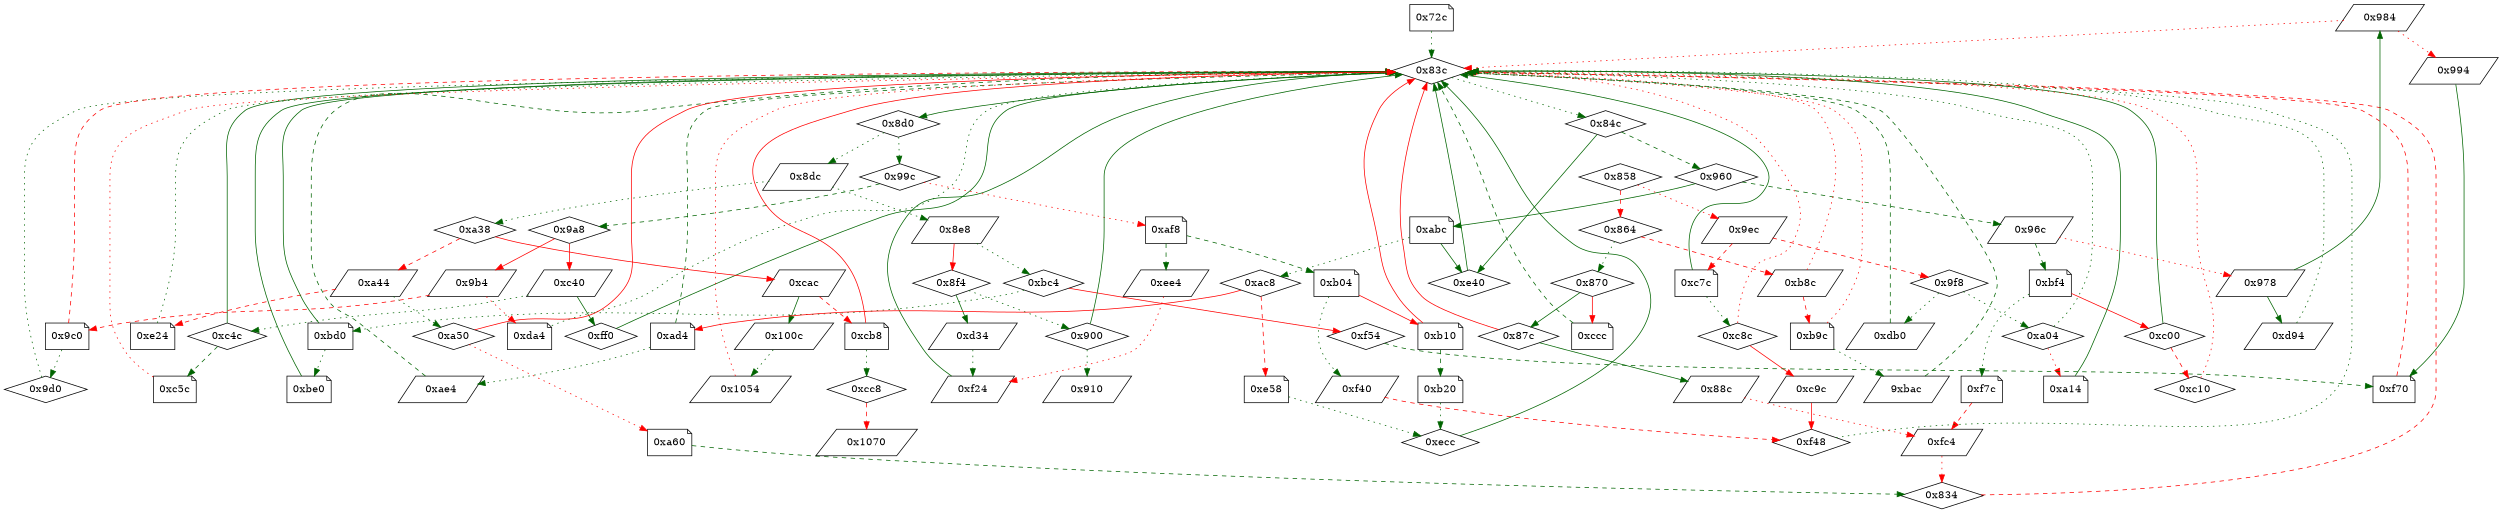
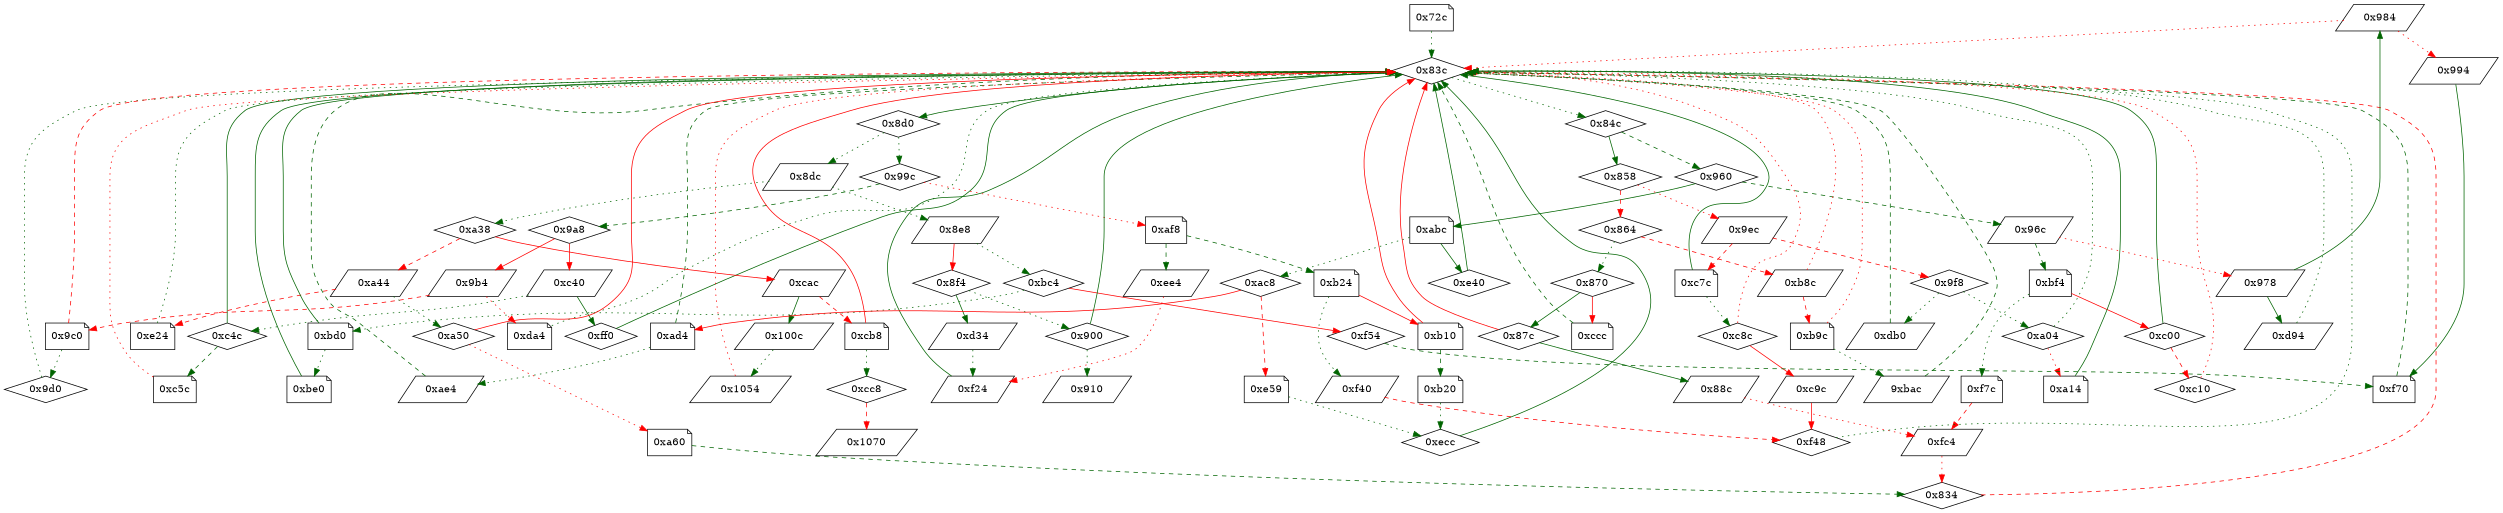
(2355, 109) -> (2355, 109)
(1540, 201) -> (1612, 147)
(1336, 283) -> (1336, 283)
(1266, 389) -> (1266, 389)
